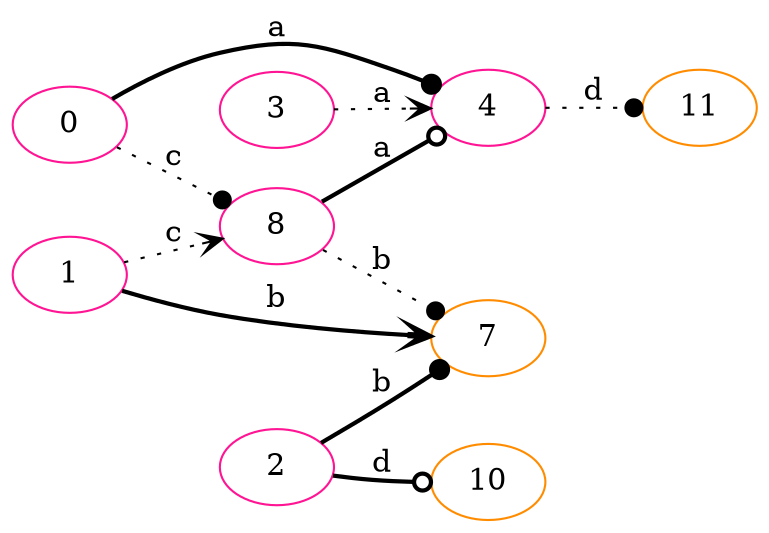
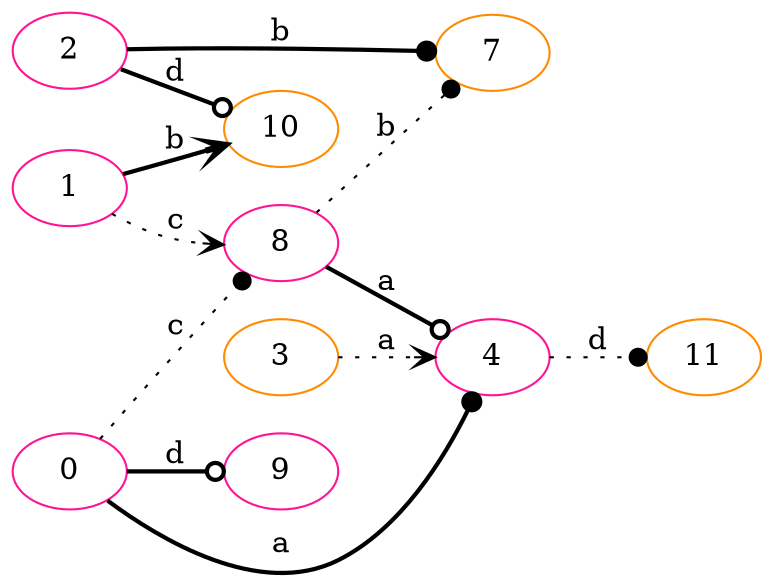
(277, 110) -> (281, 357)
(264, 322) -> (165, 162)
none -> (281, 471)
